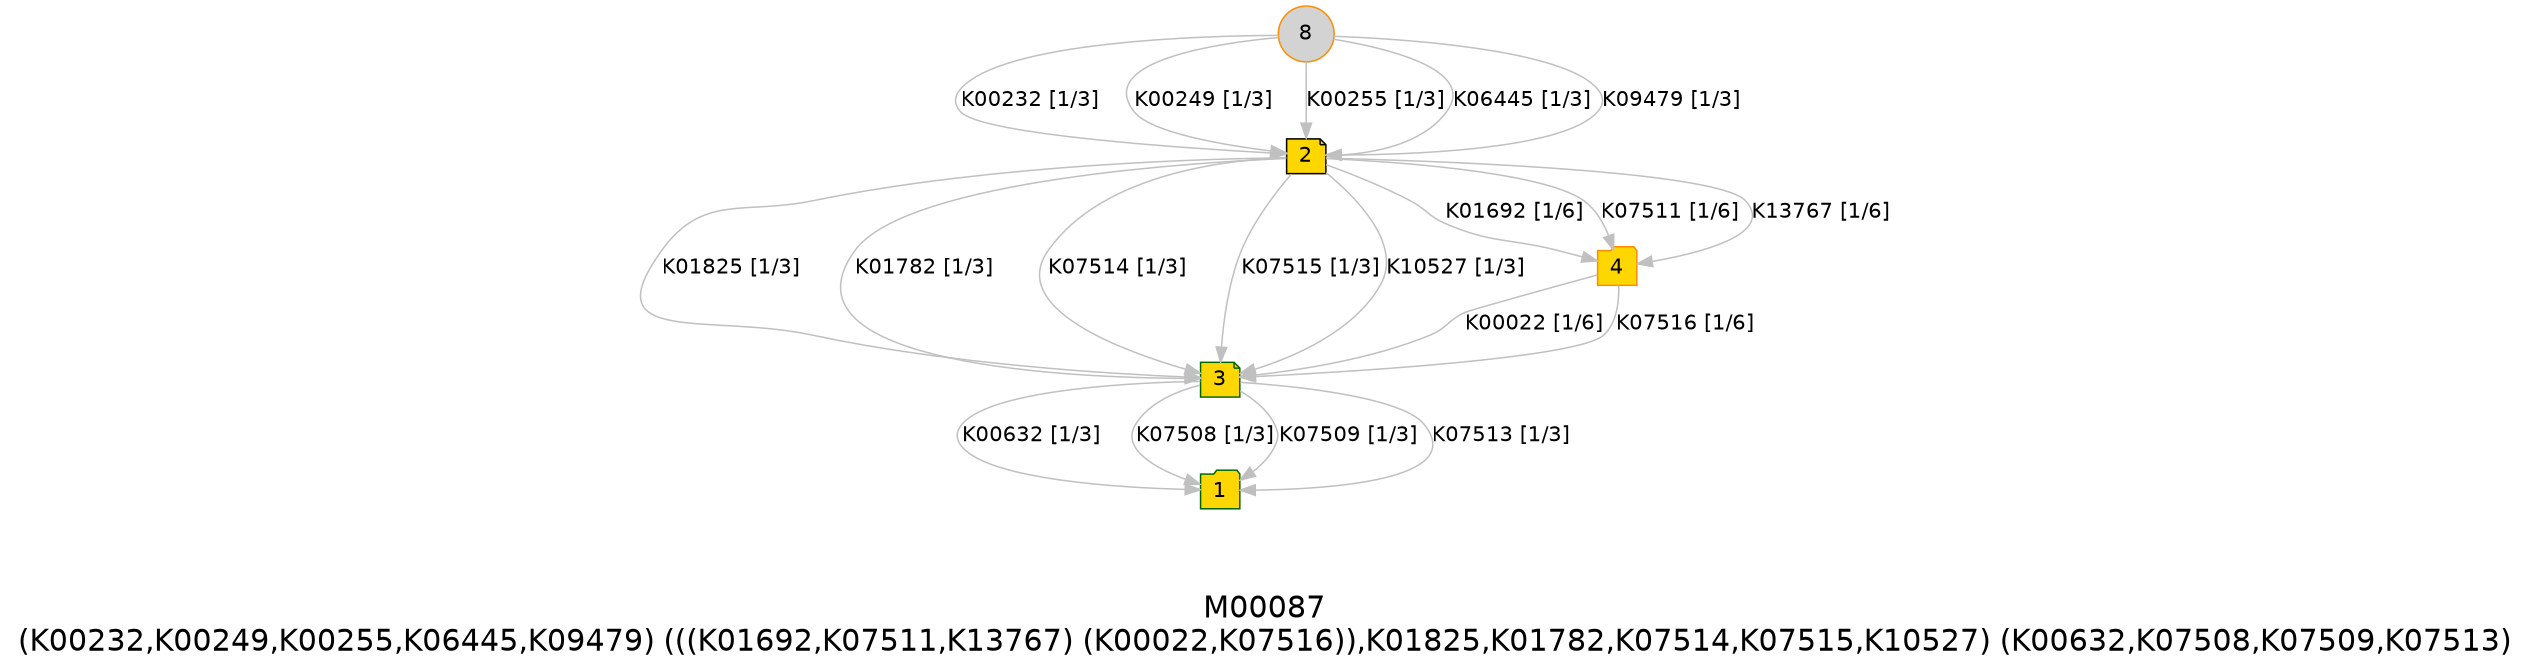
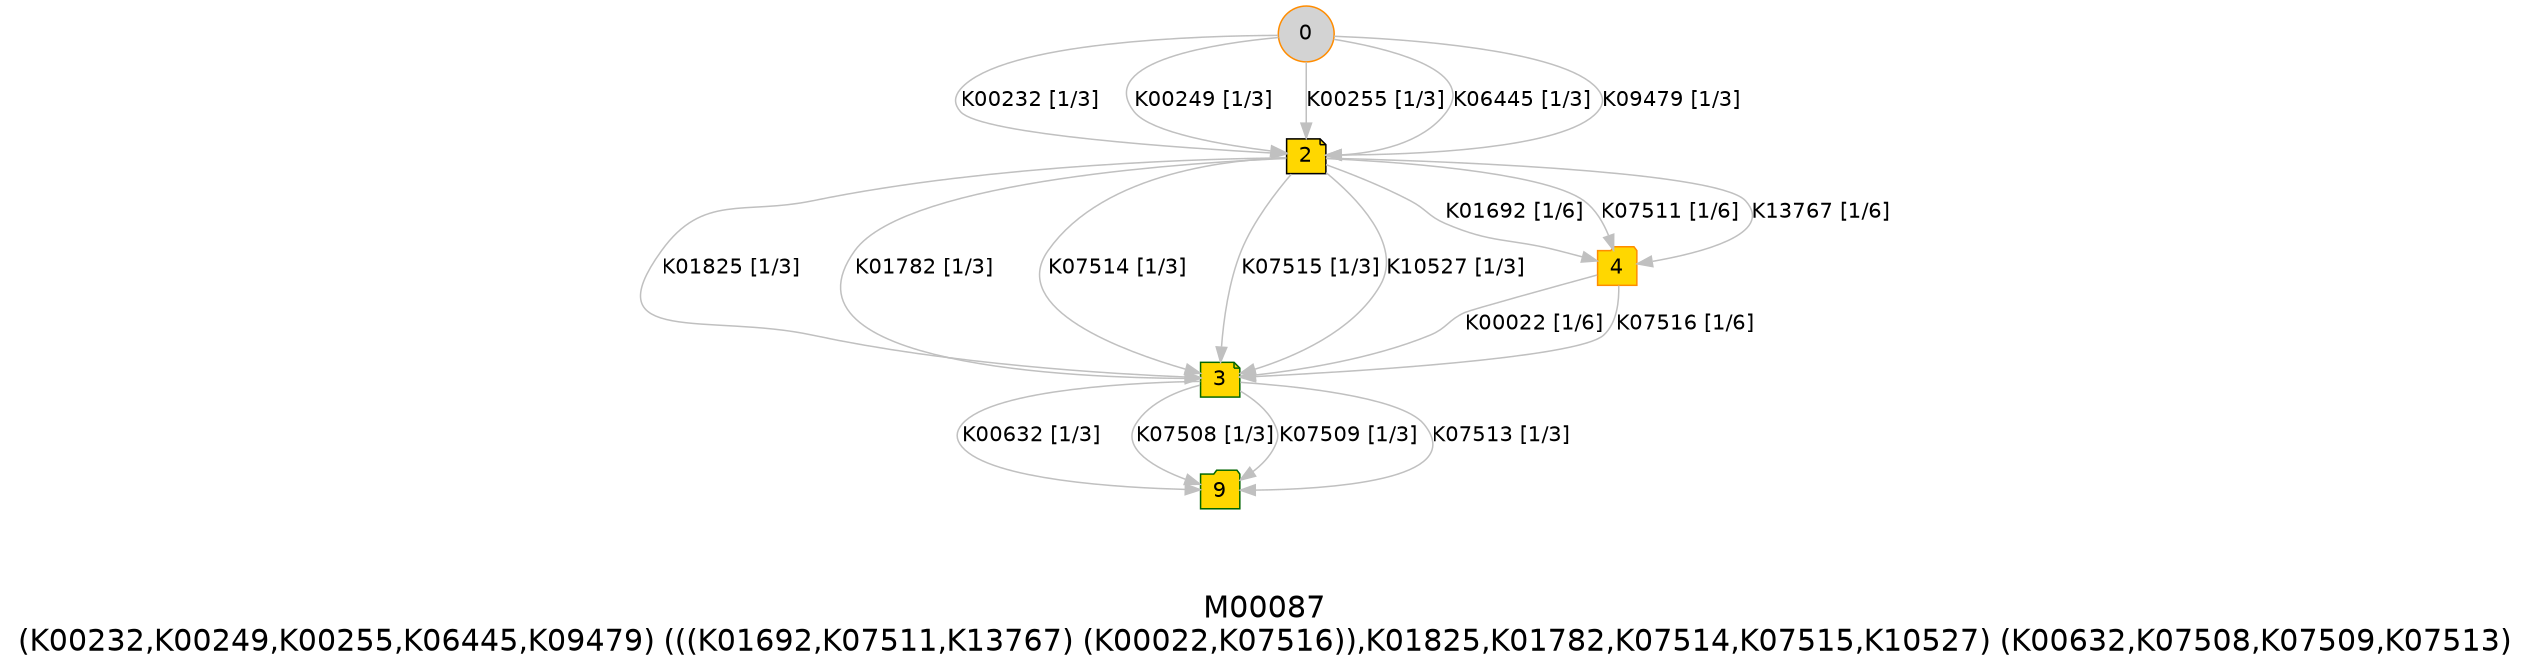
(1306, 34) -> (1306, 34)
(1220, 491) -> (1220, 491)
